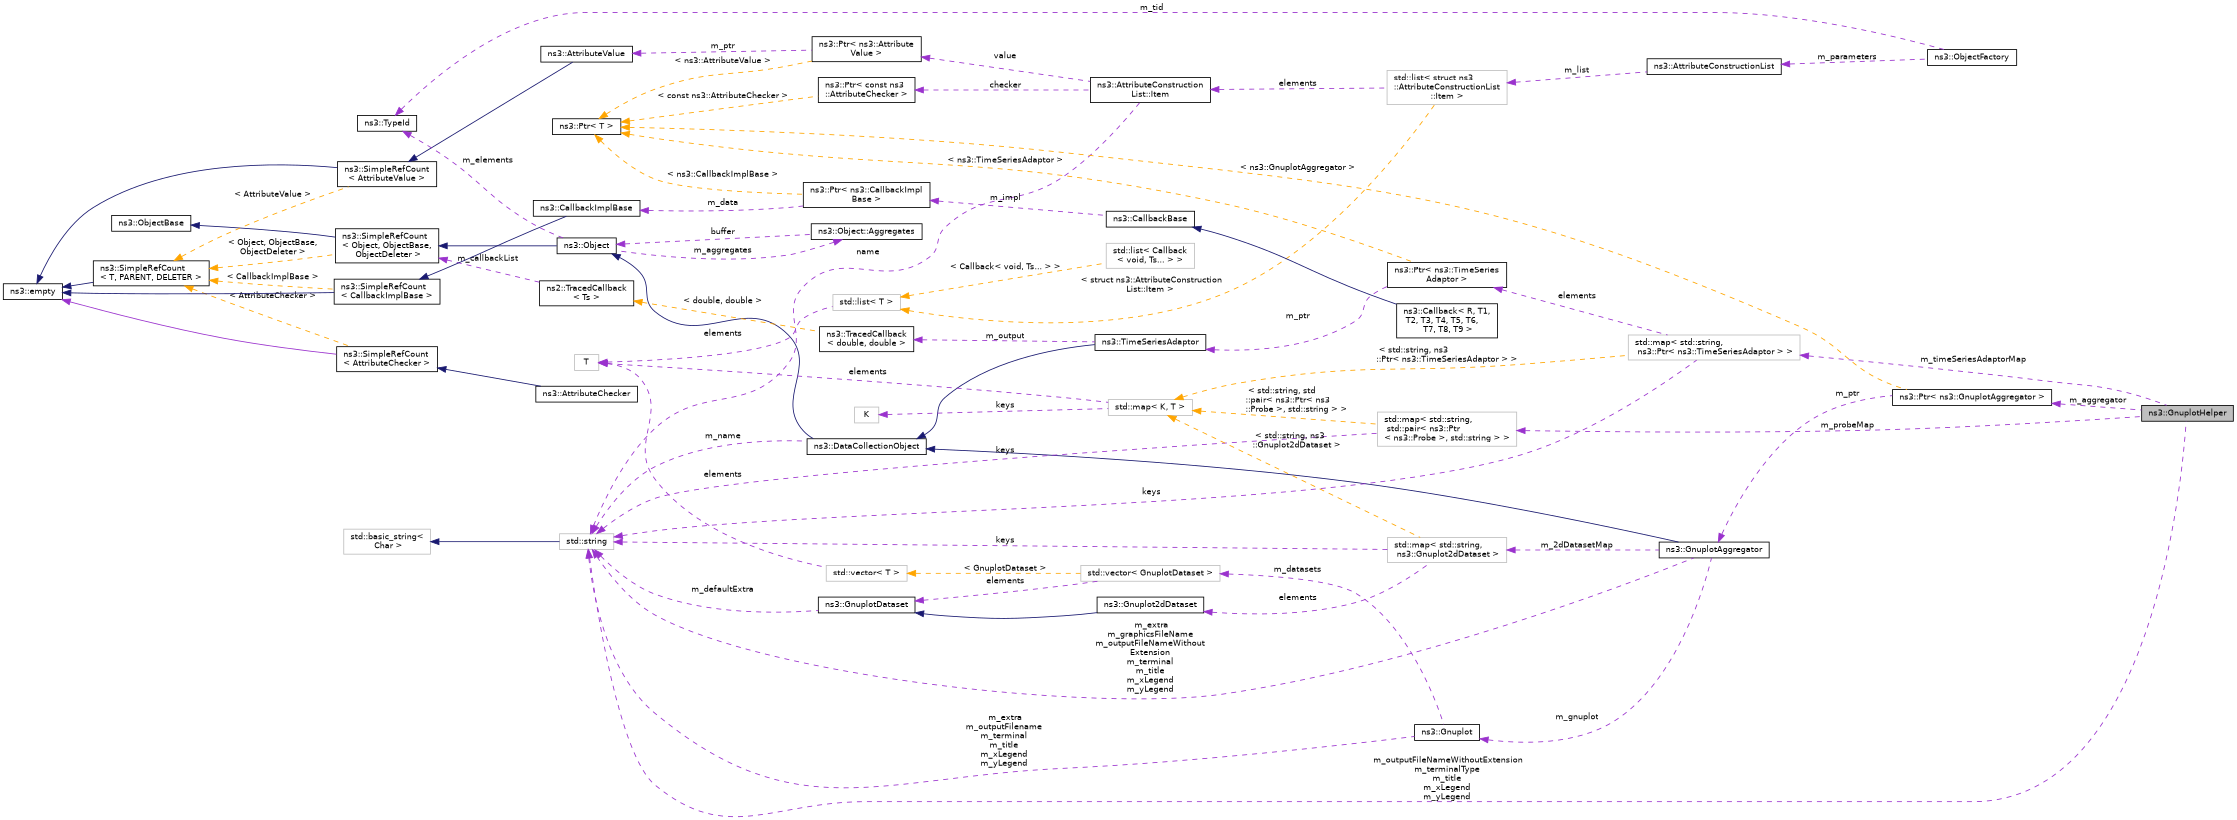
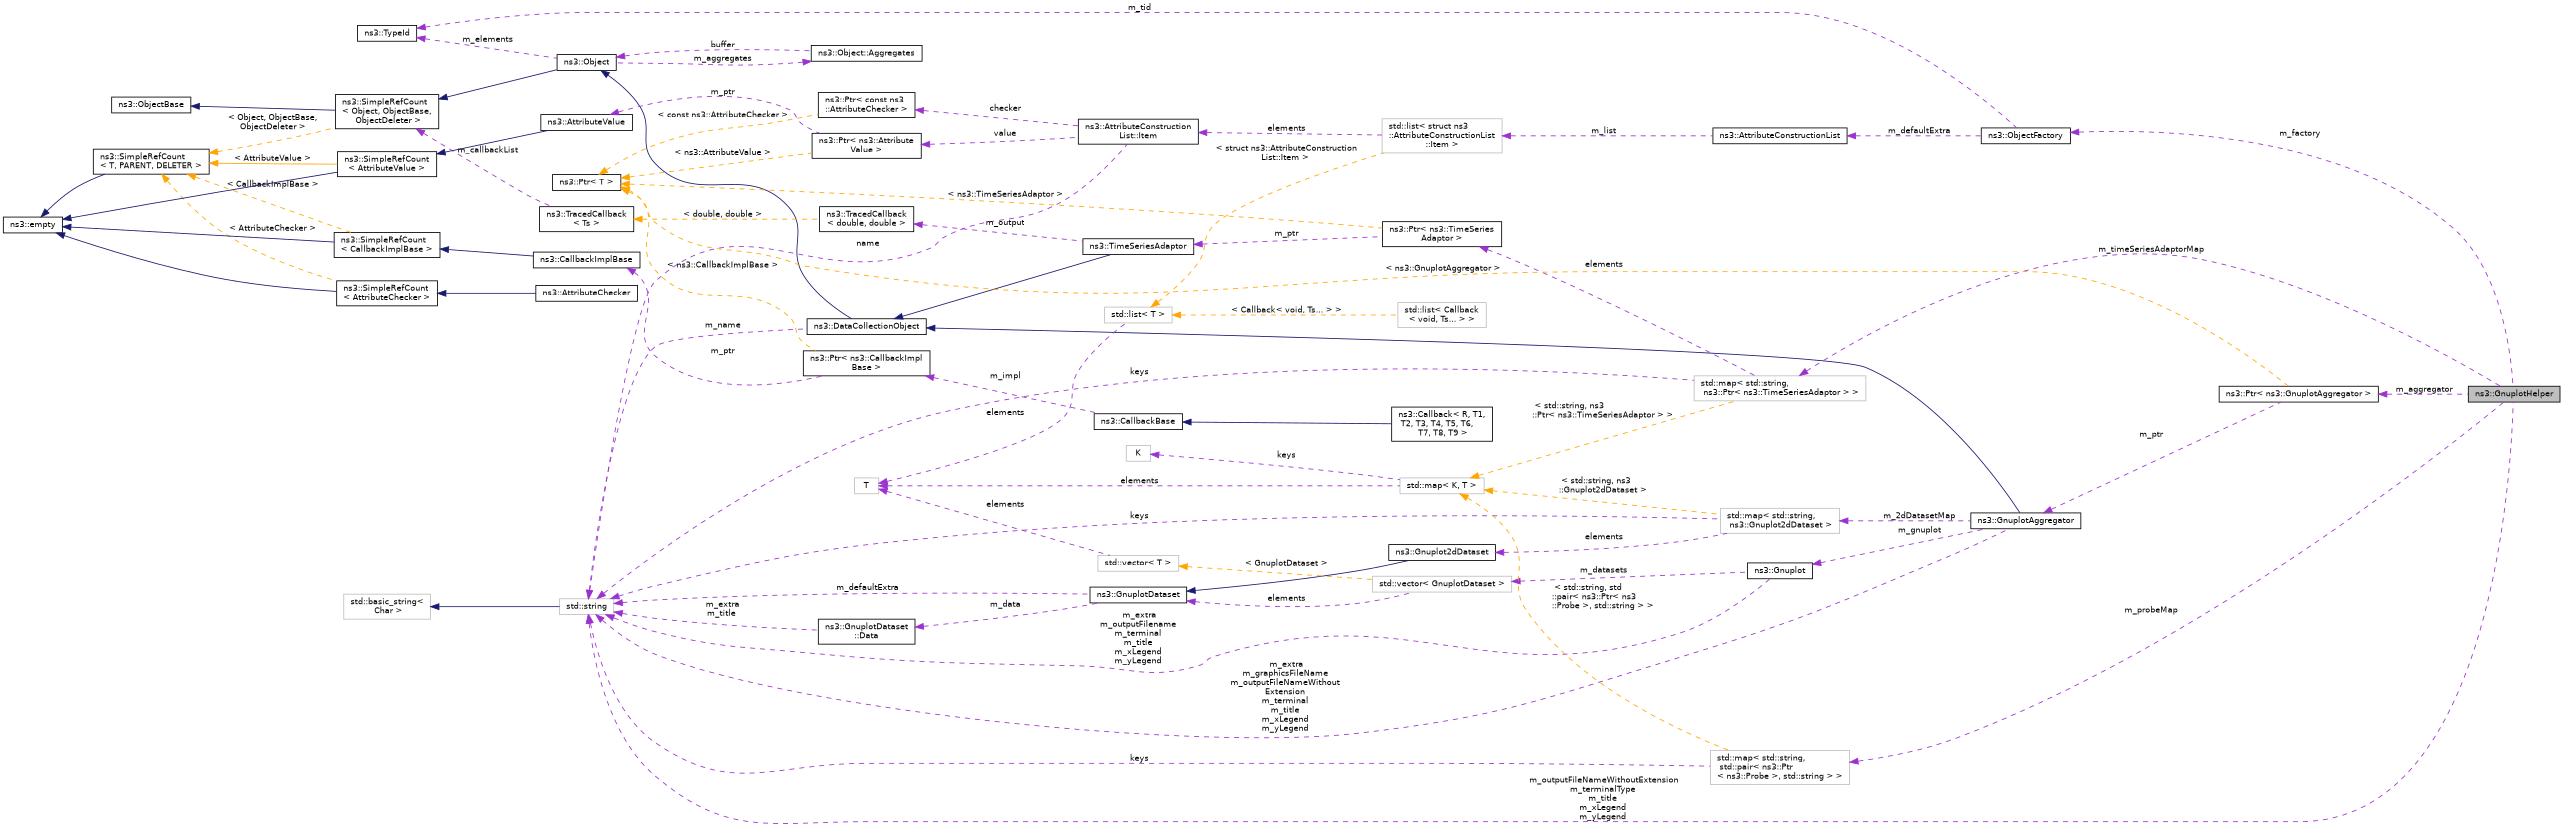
(1846, 57) -> (1918, 131)
none -> (2358, 172)
(722, 203) -> (722, 351)
(264, 218) -> (278, 164)
(587, 293) -> (587, 219)
(202, 334) -> (198, 274)
none -> (867, 632)
